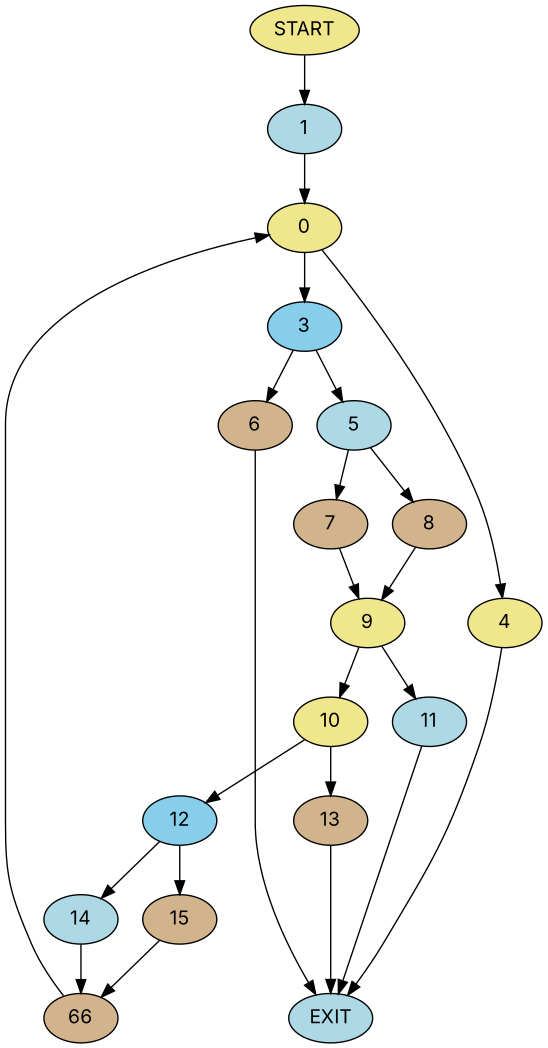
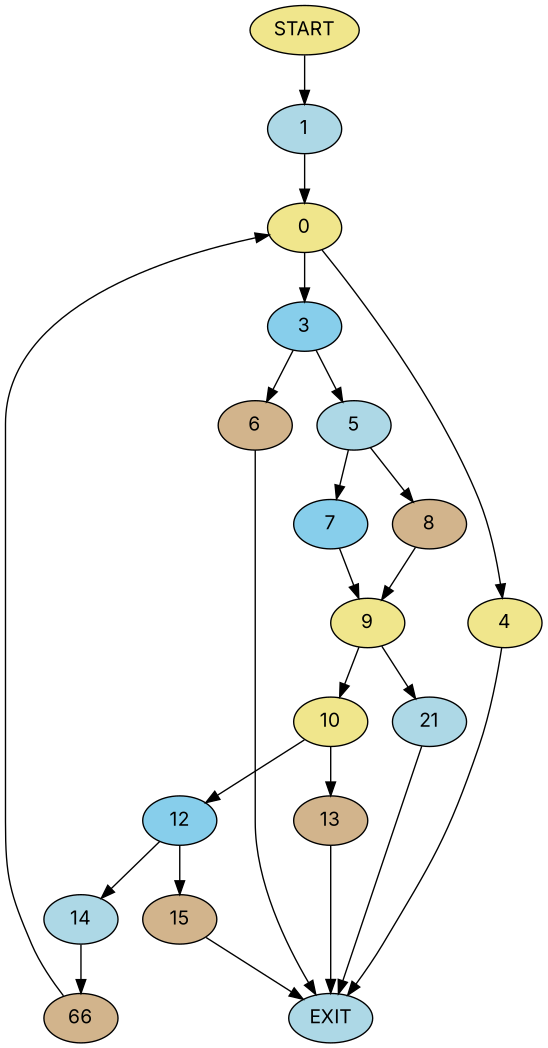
(331, 524) -> (331, 524)
(430, 722) -> (430, 722)
(135, 964) -> (249, 965)
